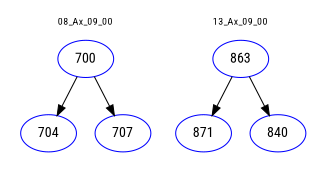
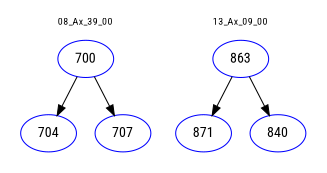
(86, 22) -> (86, 22)
